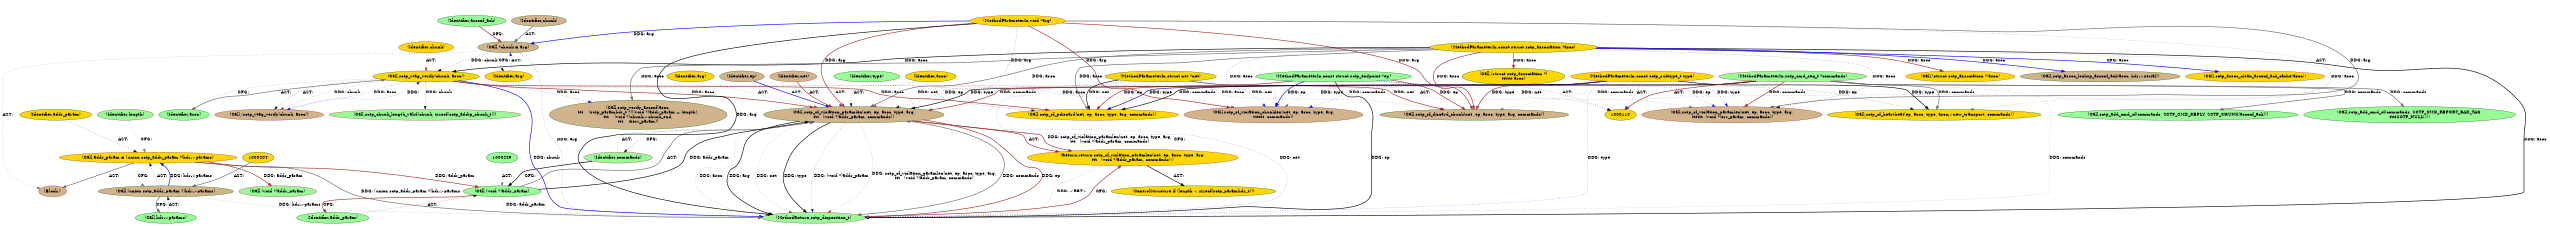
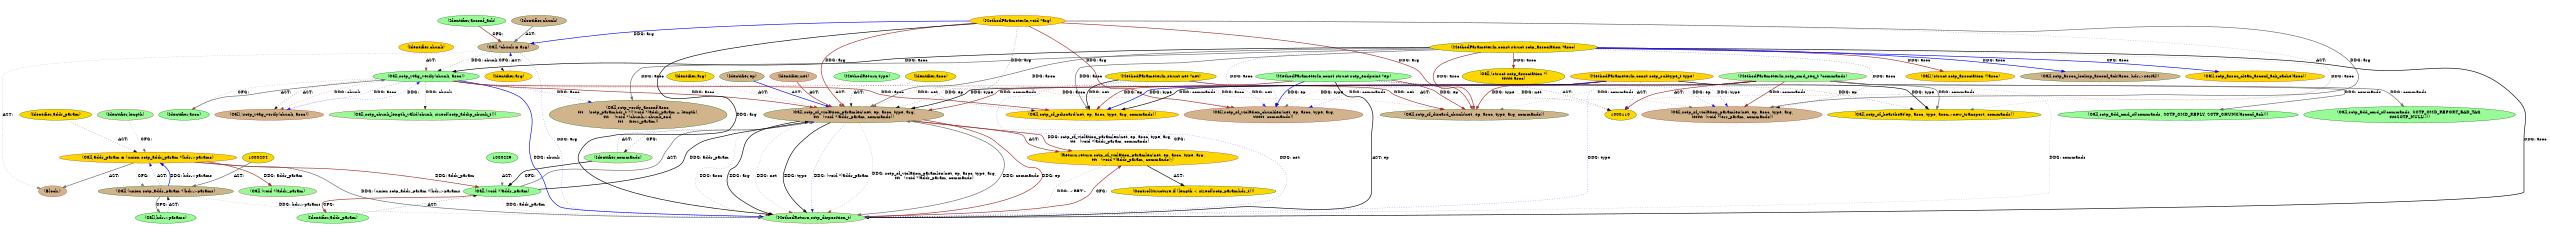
(426, 76) -> (426, 76)
(867, 76) -> (867, 76)
(1381, 158) -> (1381, 158)
